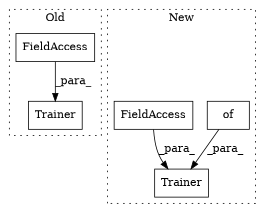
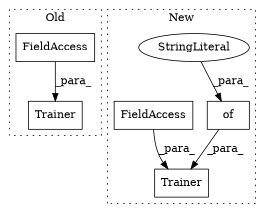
none -> (194, 48)
